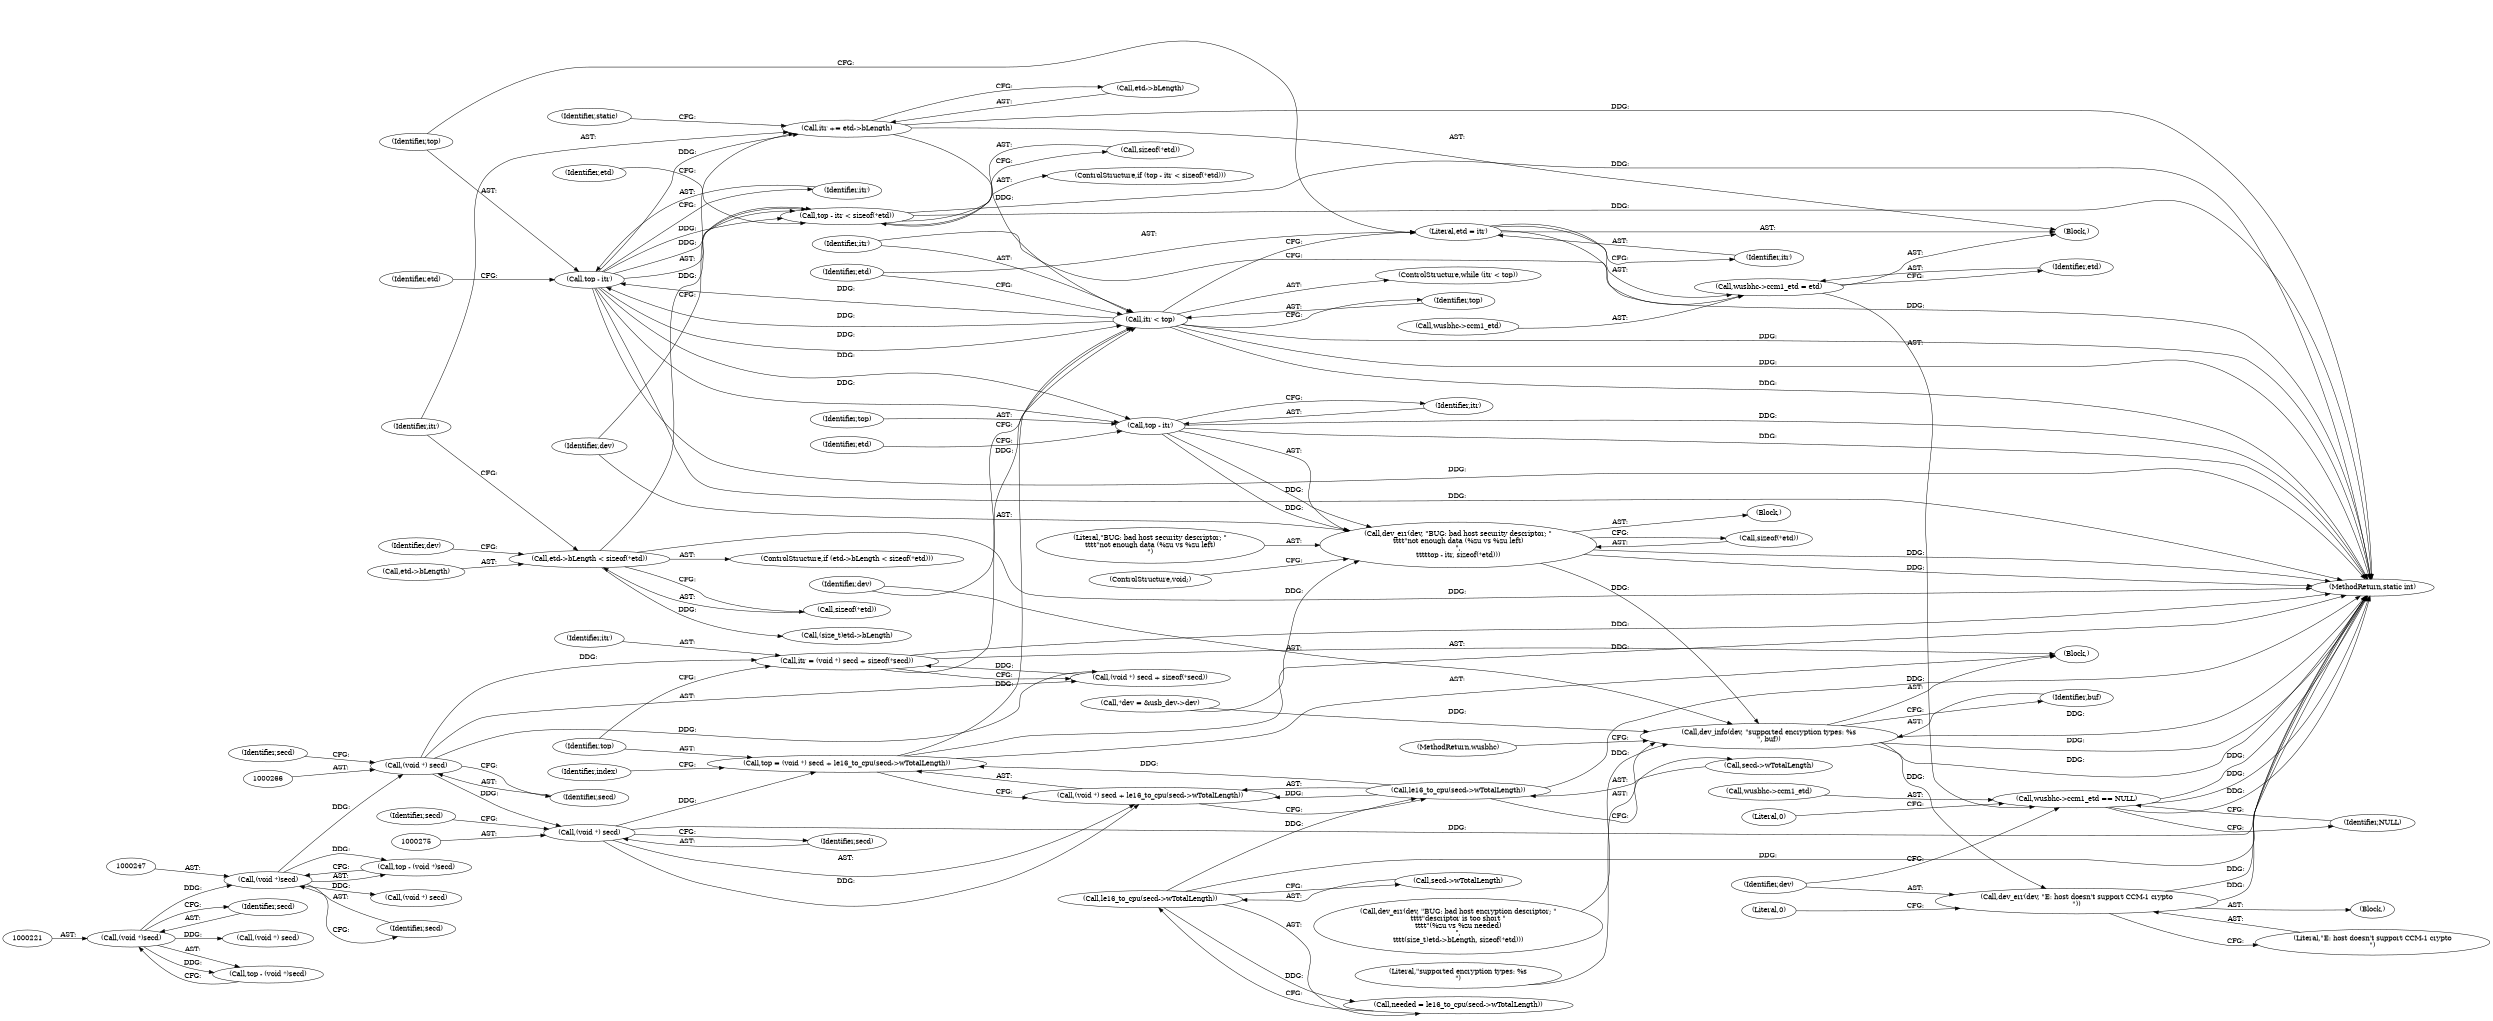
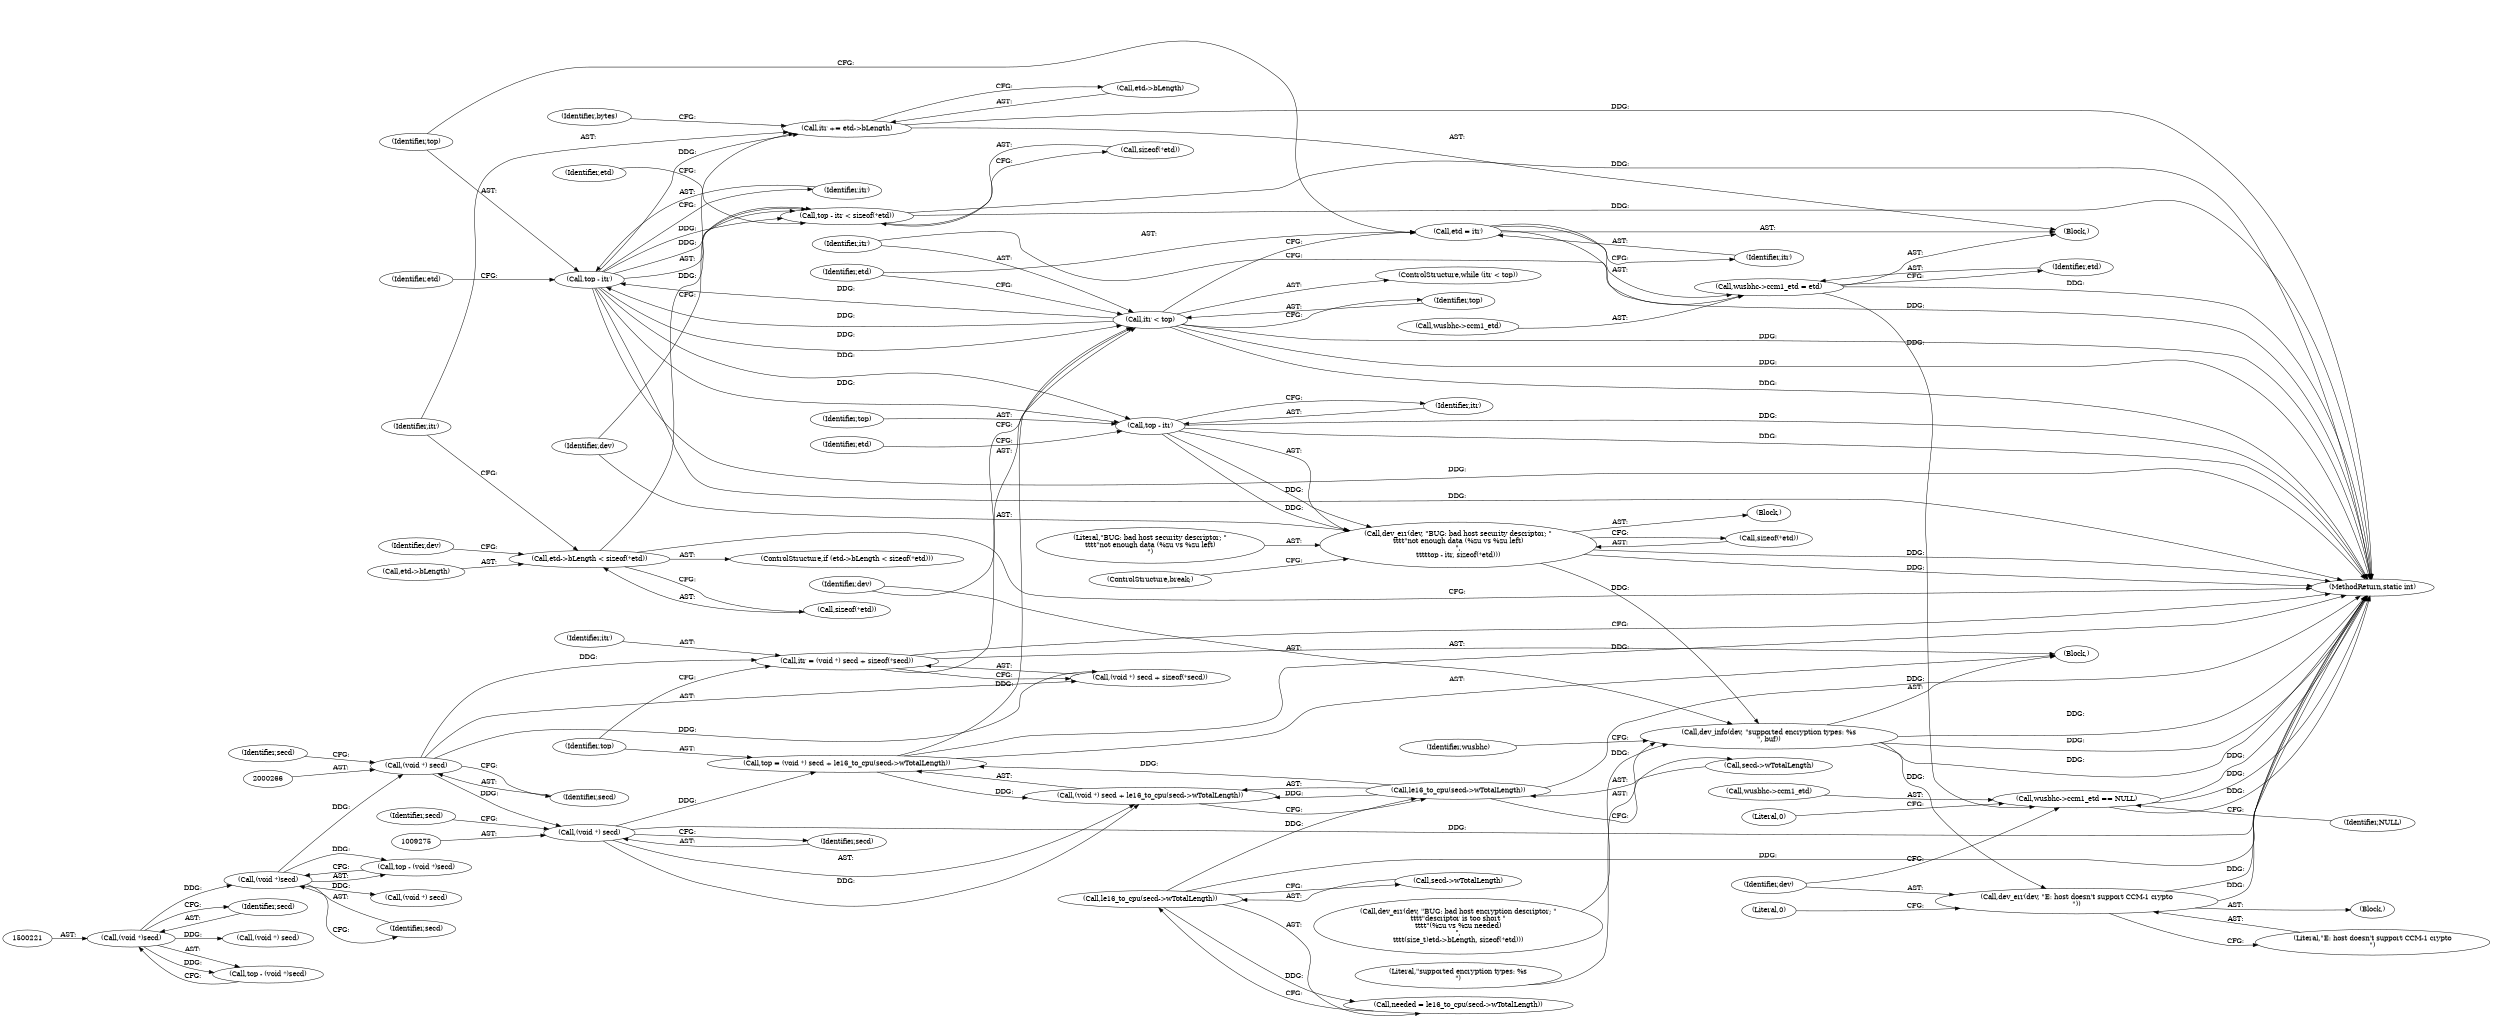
(589, 117) -> (589, 117)
(1150, 176) -> none
(1005, 222) -> none
(1458, 232) -> (1458, 232)
none -> (2195, 299)
(1917, 343) -> (1917, 343)
(1005, 451) -> (1005, 451)
(1150, 580) -> (1150, 580)
(1458, 592) -> (1458, 592)
(1621, 625) -> (1621, 625)
(847, 636) -> none
(1005, 666) -> (1005, 666)
(2077, 698) -> none
(1150, 704) -> none
(1458, 748) -> (1458, 748)
(589, 772) -> none
(268, 779) -> (268, 779)
(1005, 792) -> (1005, 792)
(2216, 830) -> none
(416, 842) -> (416, 842)
(131, 867) -> none
(27, 939) -> (27, 939)
